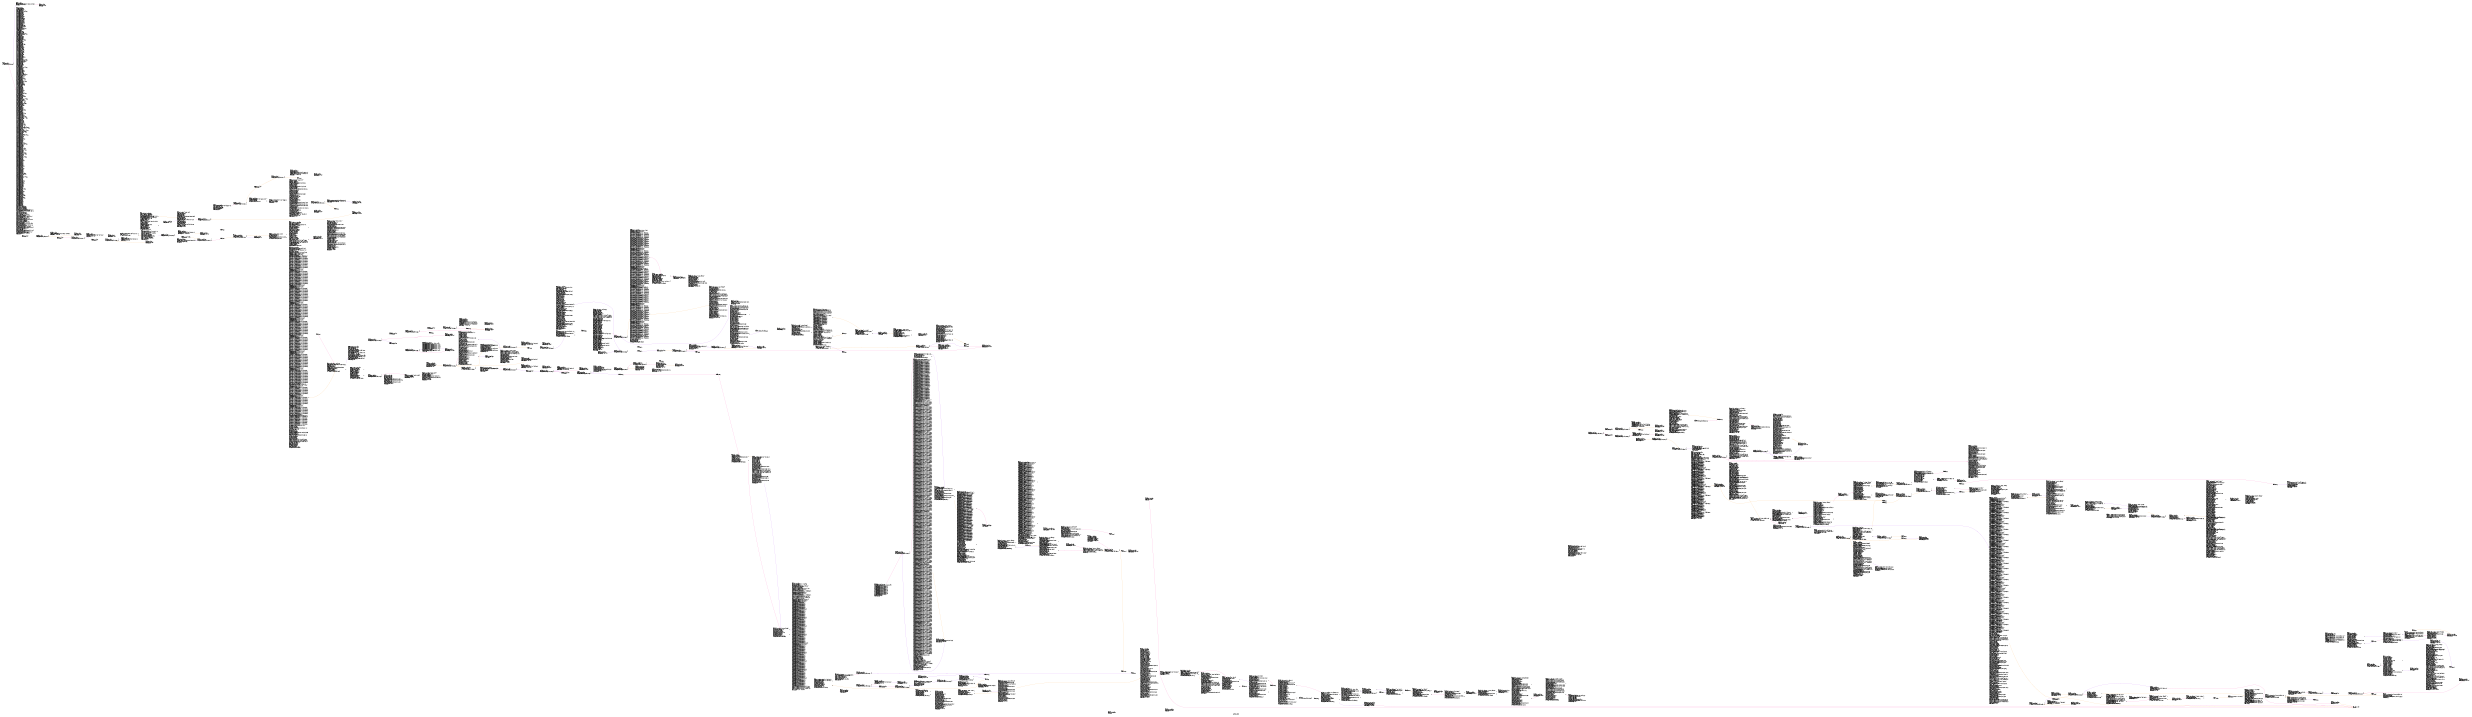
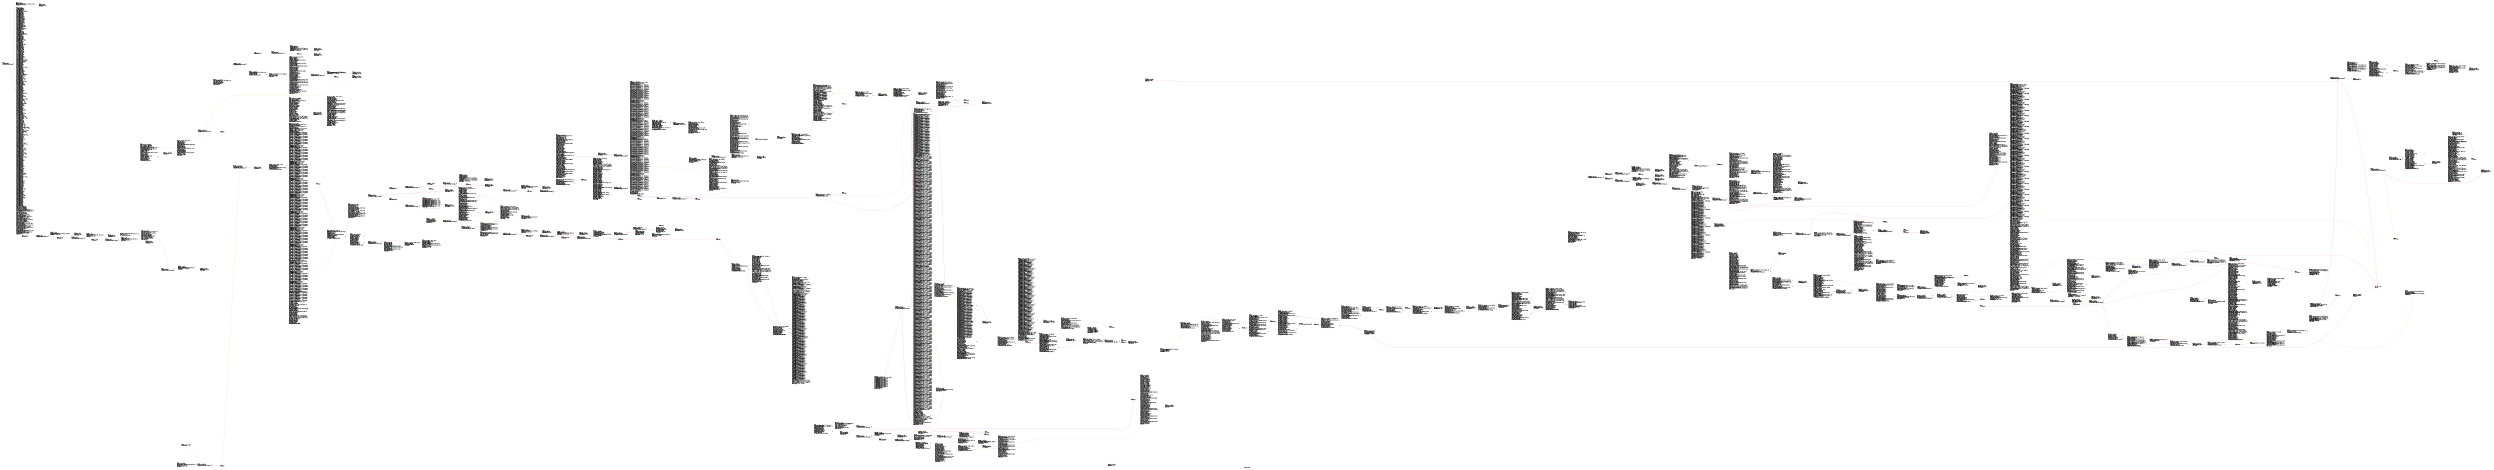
none -> (2197, 261)
none -> (1844, 292)
